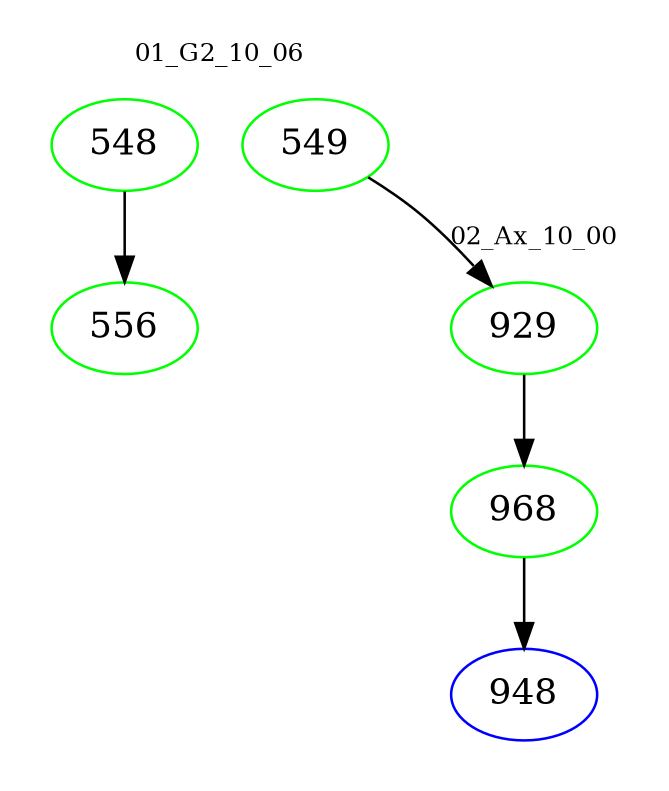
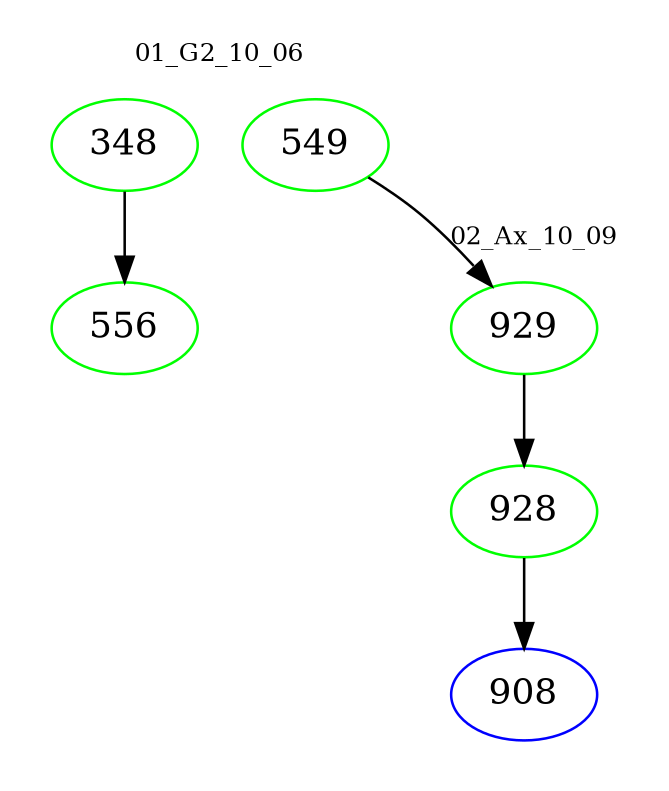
(125, 145) -> (125, 145)
(534, 238) -> (534, 238)
(524, 511) -> (524, 511)
(524, 695) -> (524, 695)
